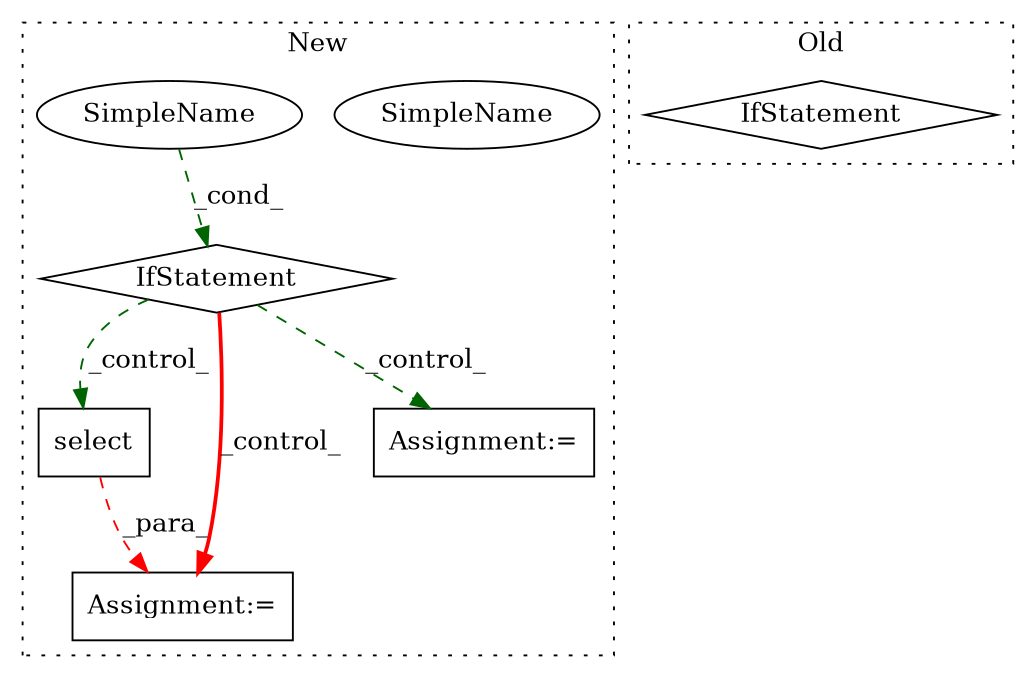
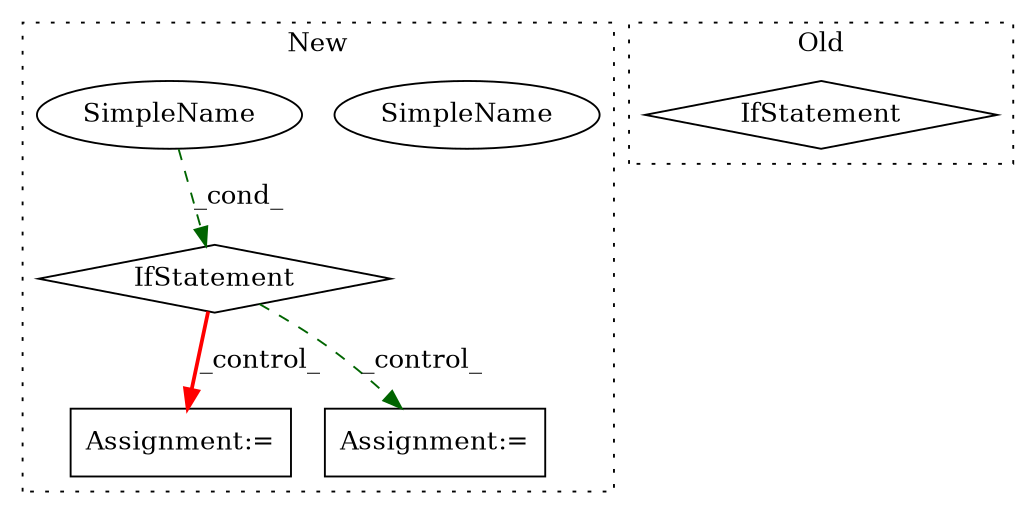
(94, 443) -> none
